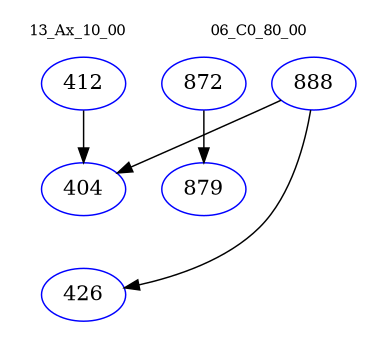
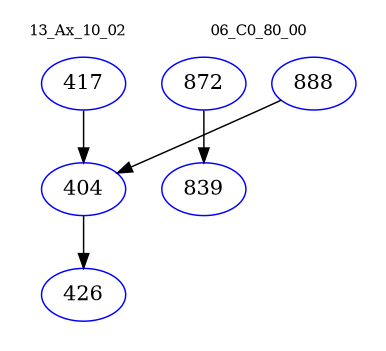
(78, 32) -> (78, 32)
(84, 84) -> (84, 84)
(204, 189) -> (204, 189)
(248, 238) -> (84, 235)
